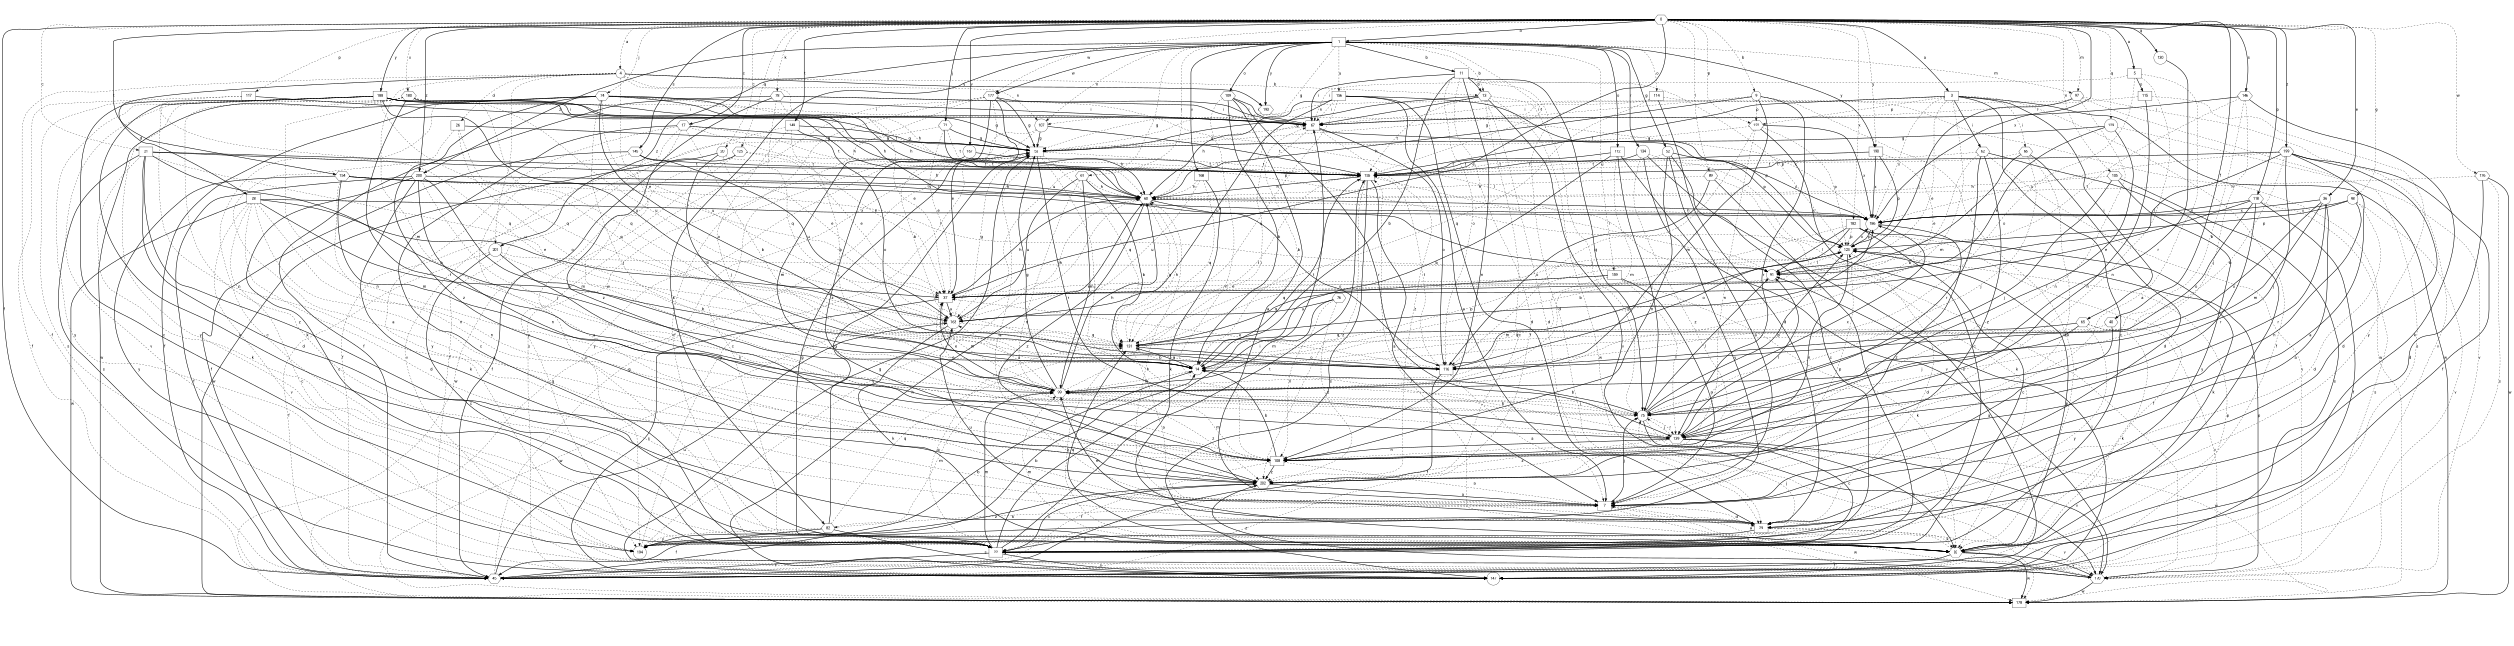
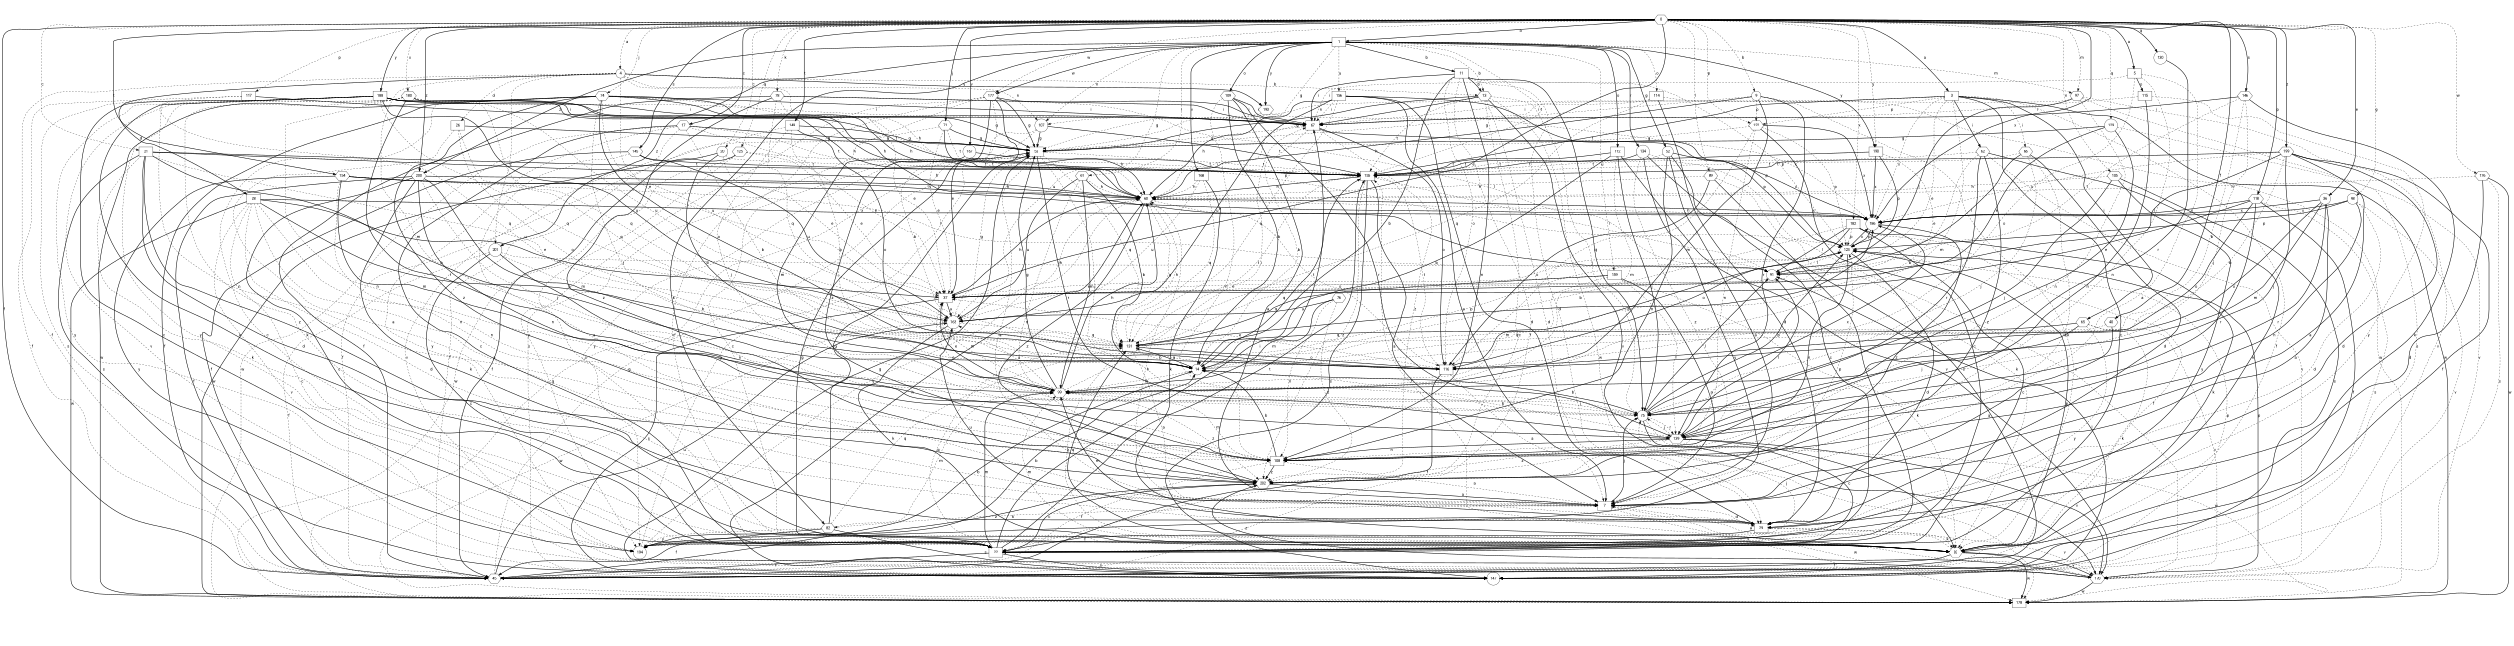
(1295, 260) -> (1295, 260)
(1077, 403) -> (290, 594)
(1909, 420) -> (1909, 420)
